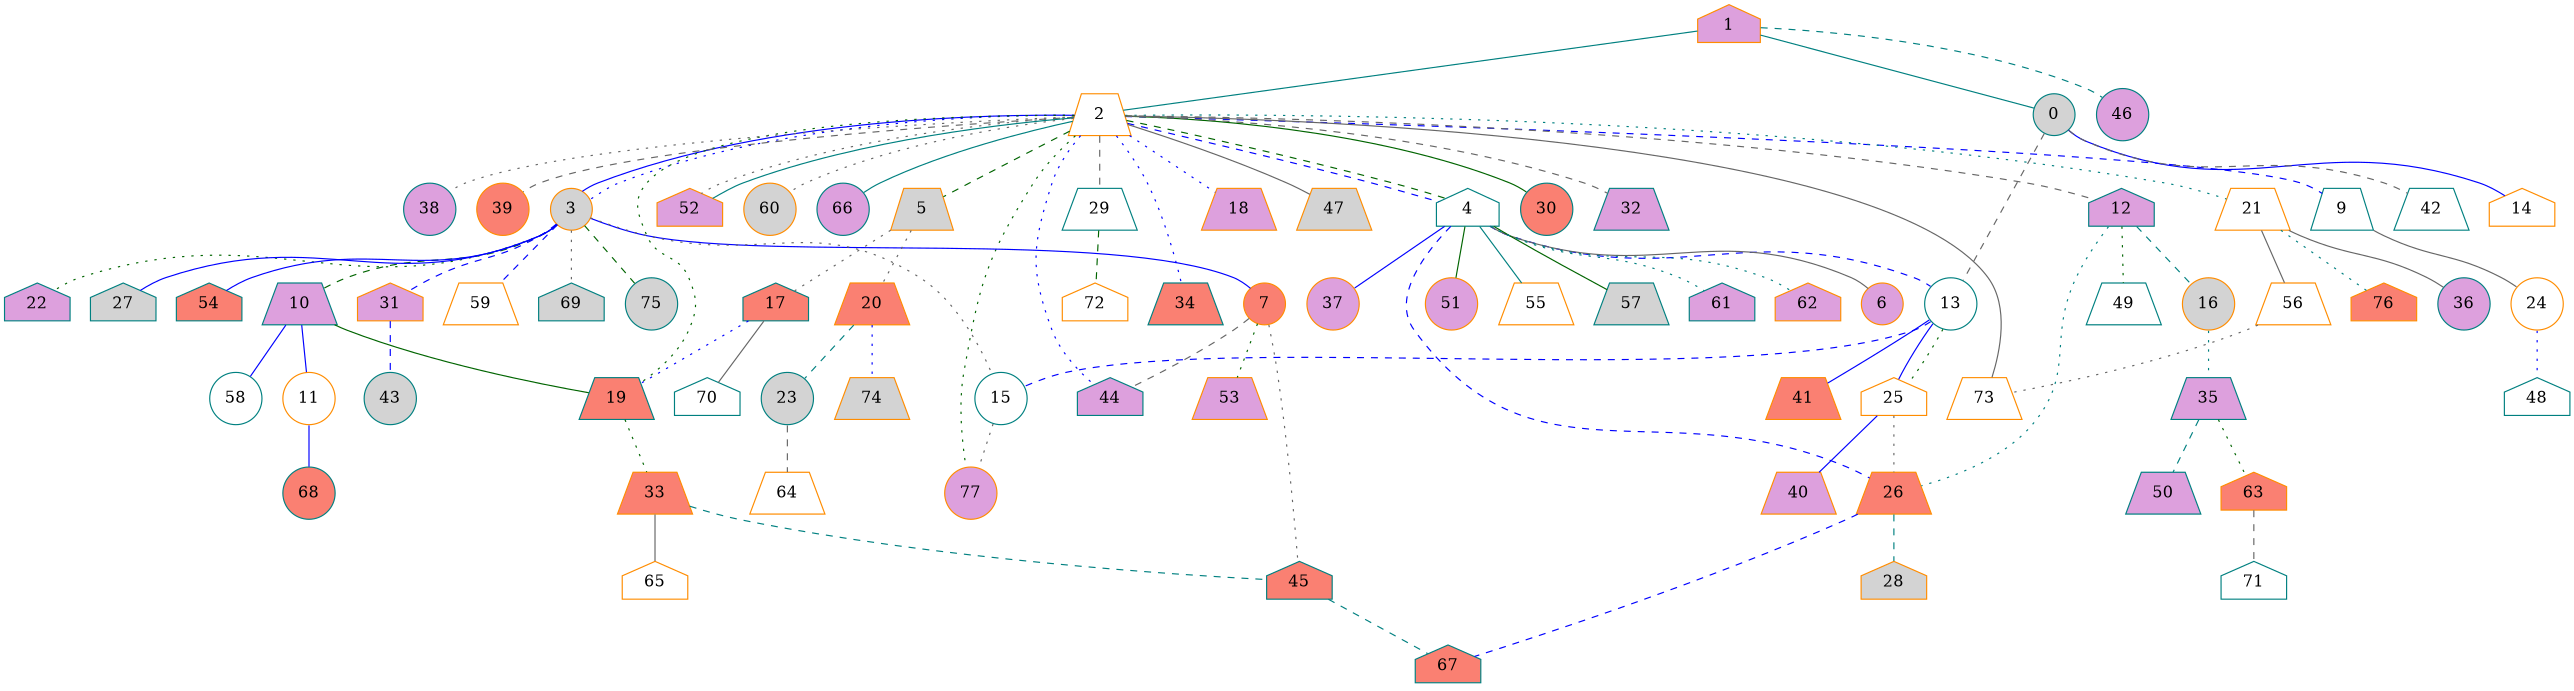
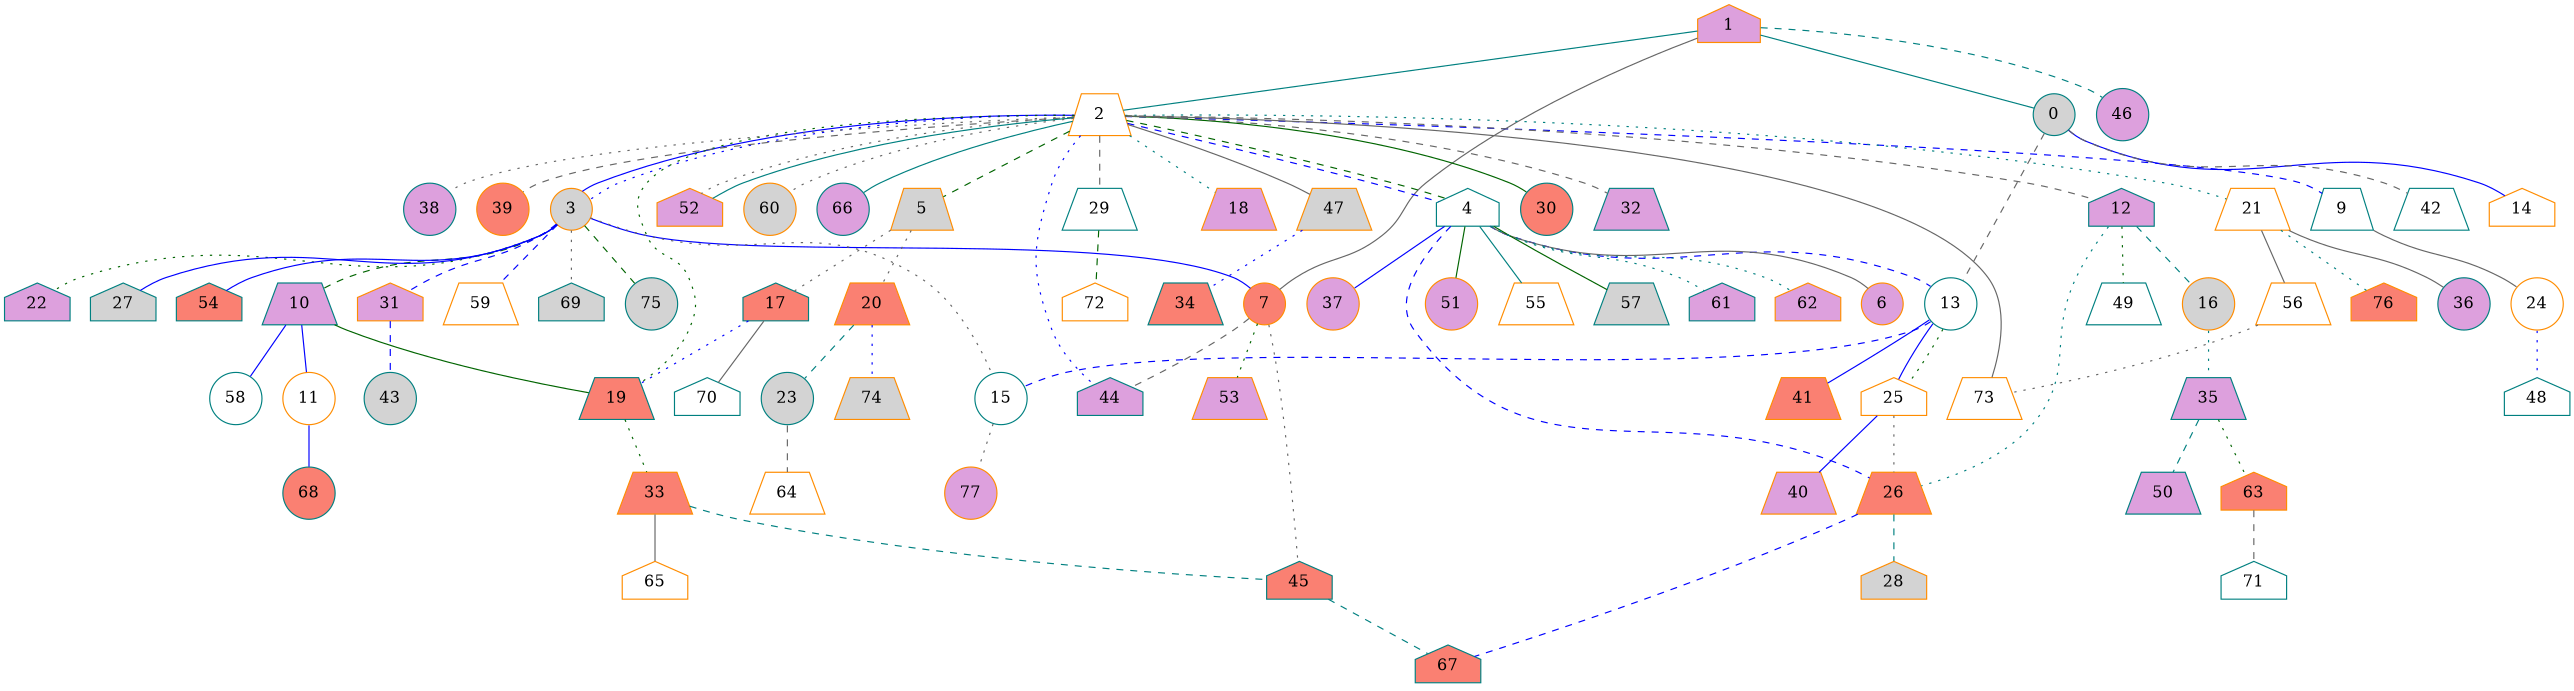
none -> (1476, 147)
(1172, 164) -> (1172, 164)
(1157, 206) -> (1256, 259)
(982, 288) -> none
